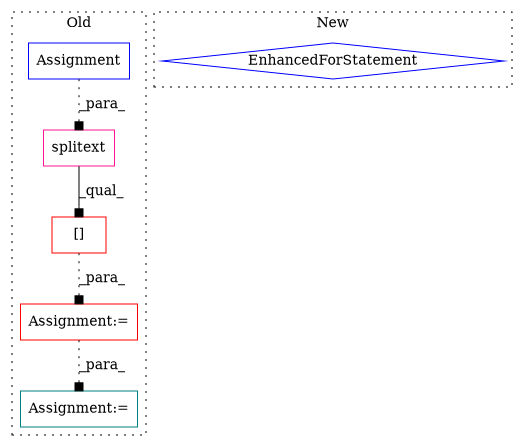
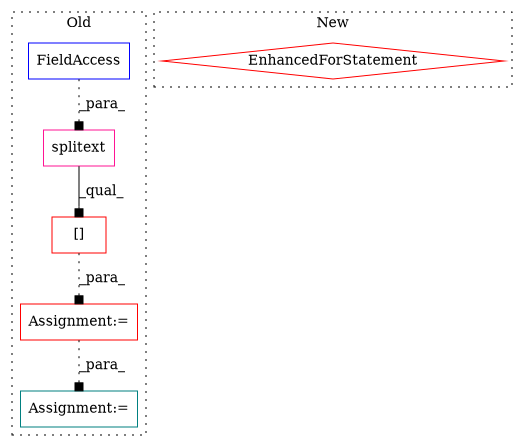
(79, 61) -> (79, 61)
(333, 61) -> (333, 61)
